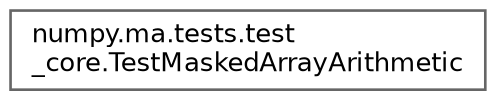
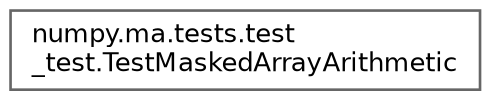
(248, 50) -> (245, 50)
